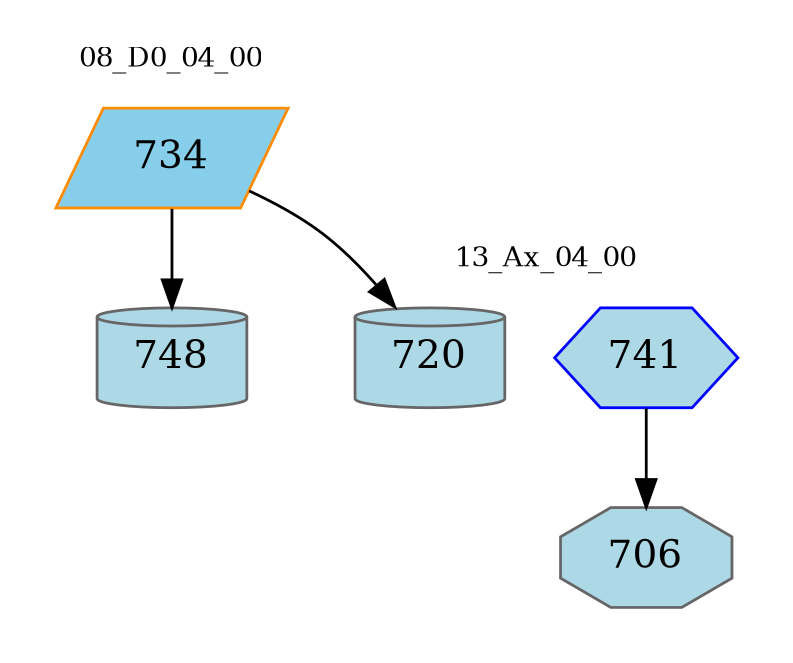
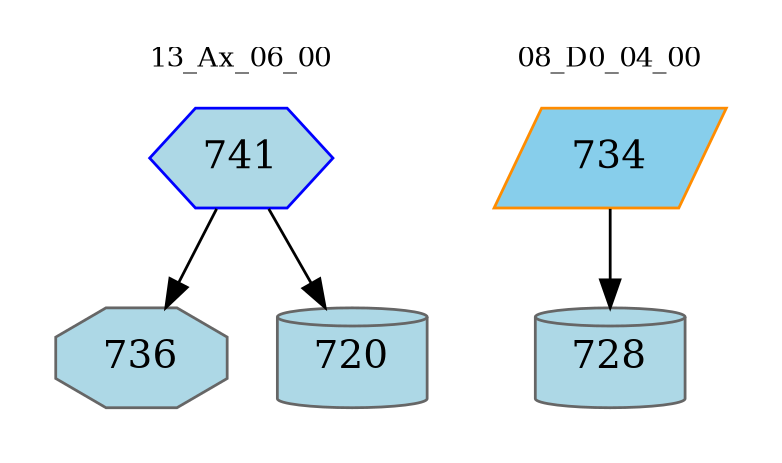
(292, 213) -> (290, 246)
(546, 259) -> (241, 60)
(172, 358) -> (610, 358)
(646, 557) -> (141, 358)
